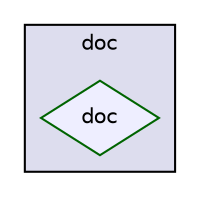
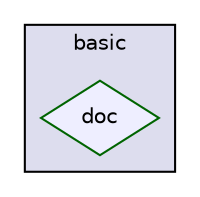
(100, 44) -> (100, 44)
